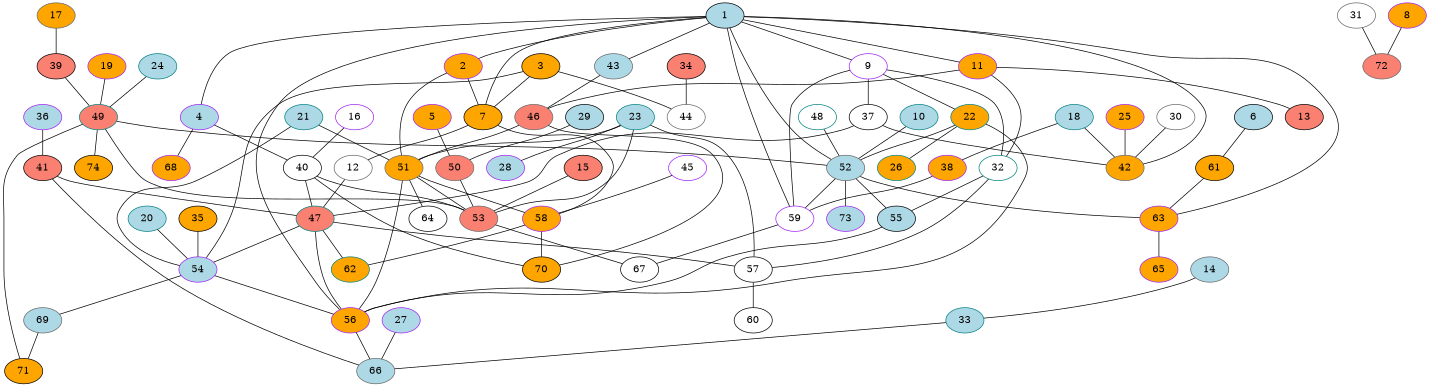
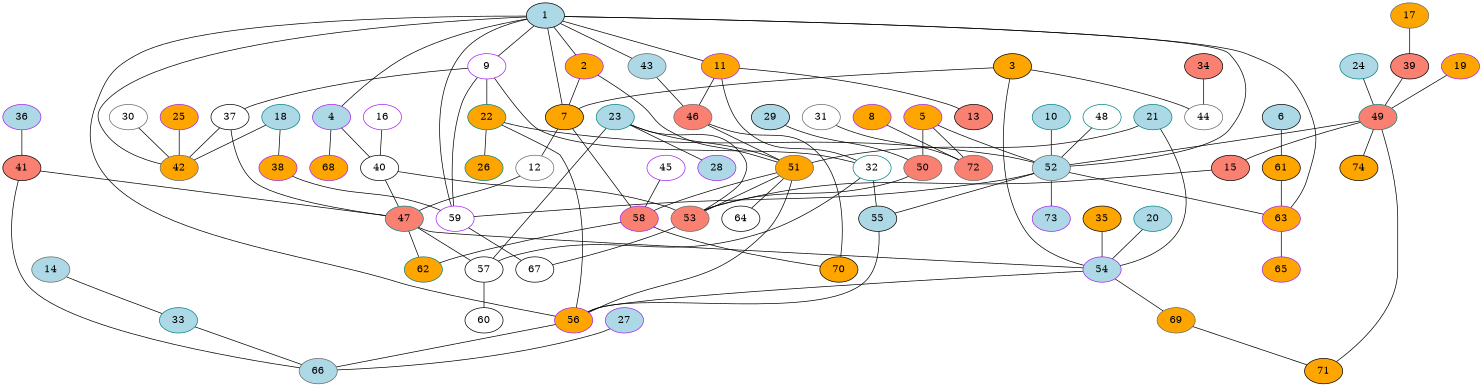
none -> (948, 142)
none -> (981, 143)
(272, 199) -> (1302, 139)
(542, 219) -> (639, 219)
(418, 238) -> none
(322, 273) -> none
(43, 320) -> (1176, 320)
